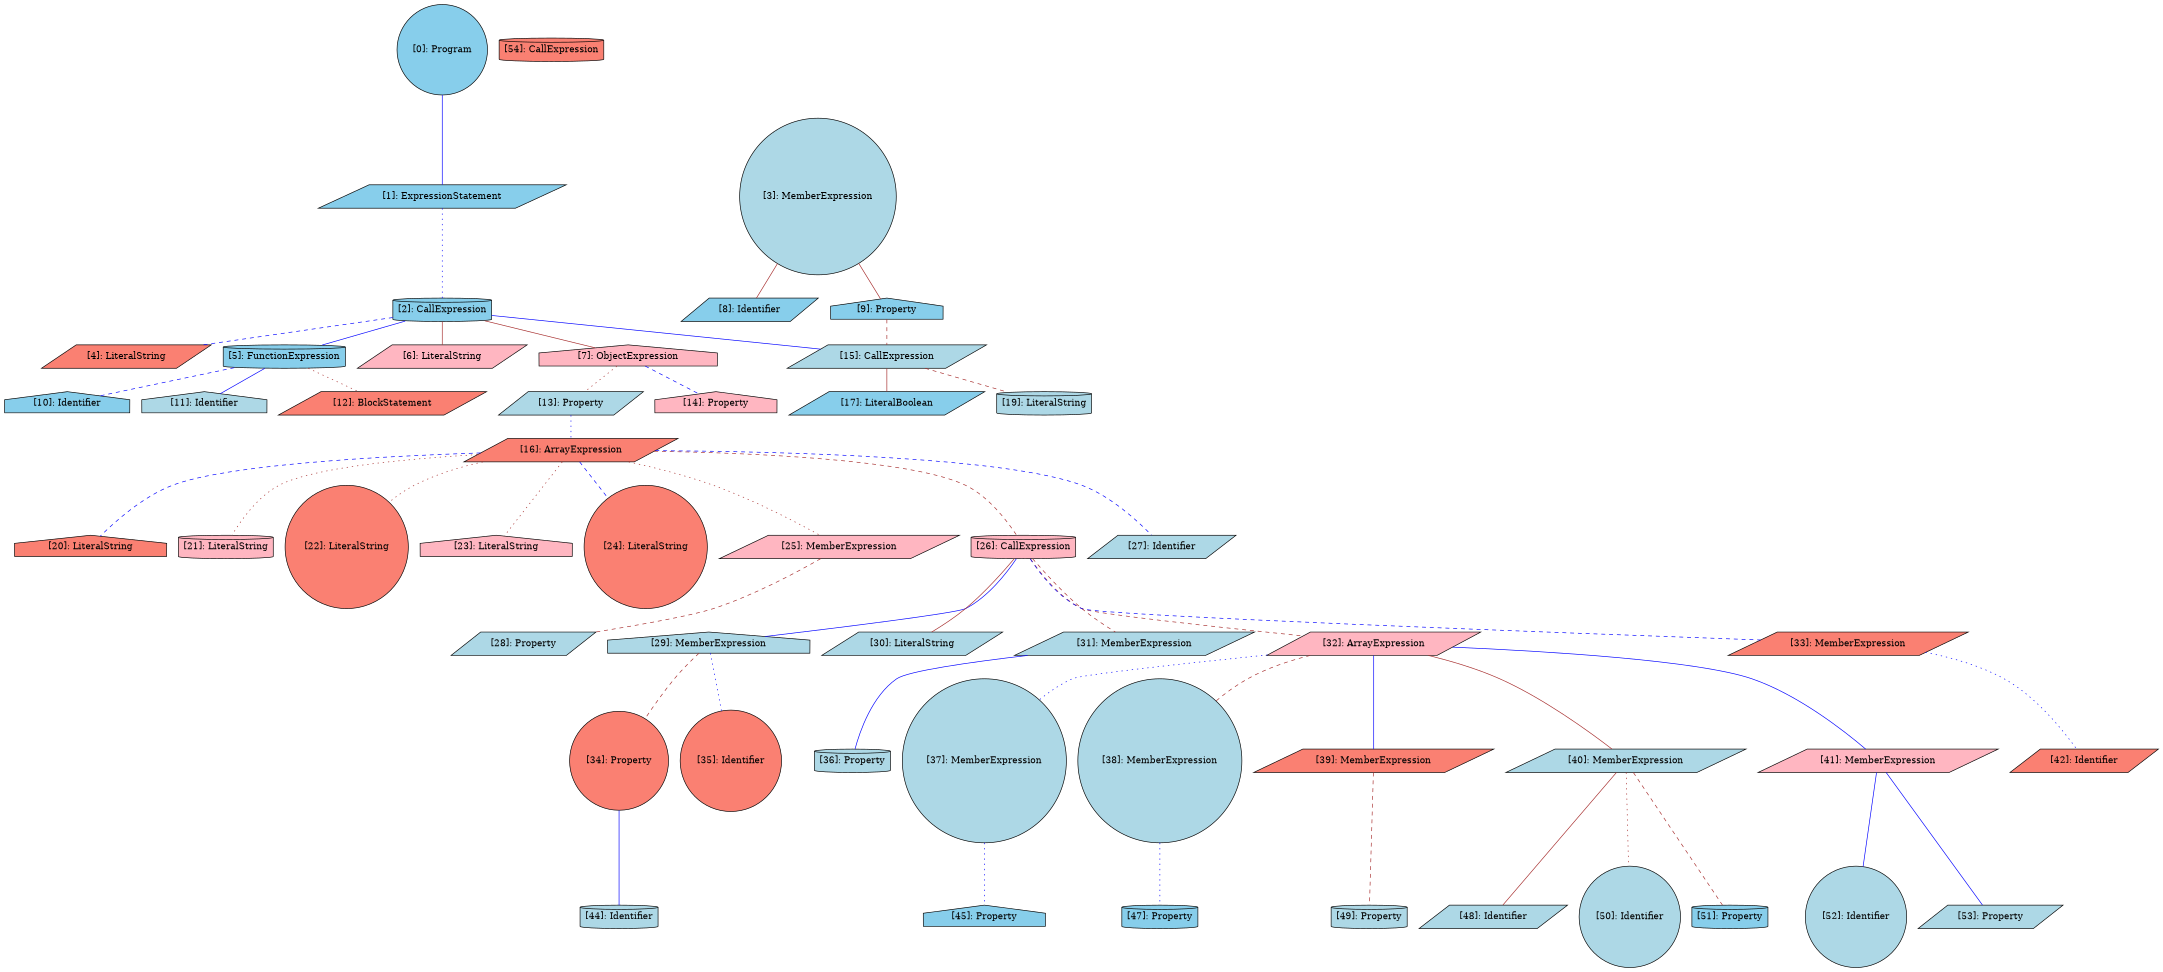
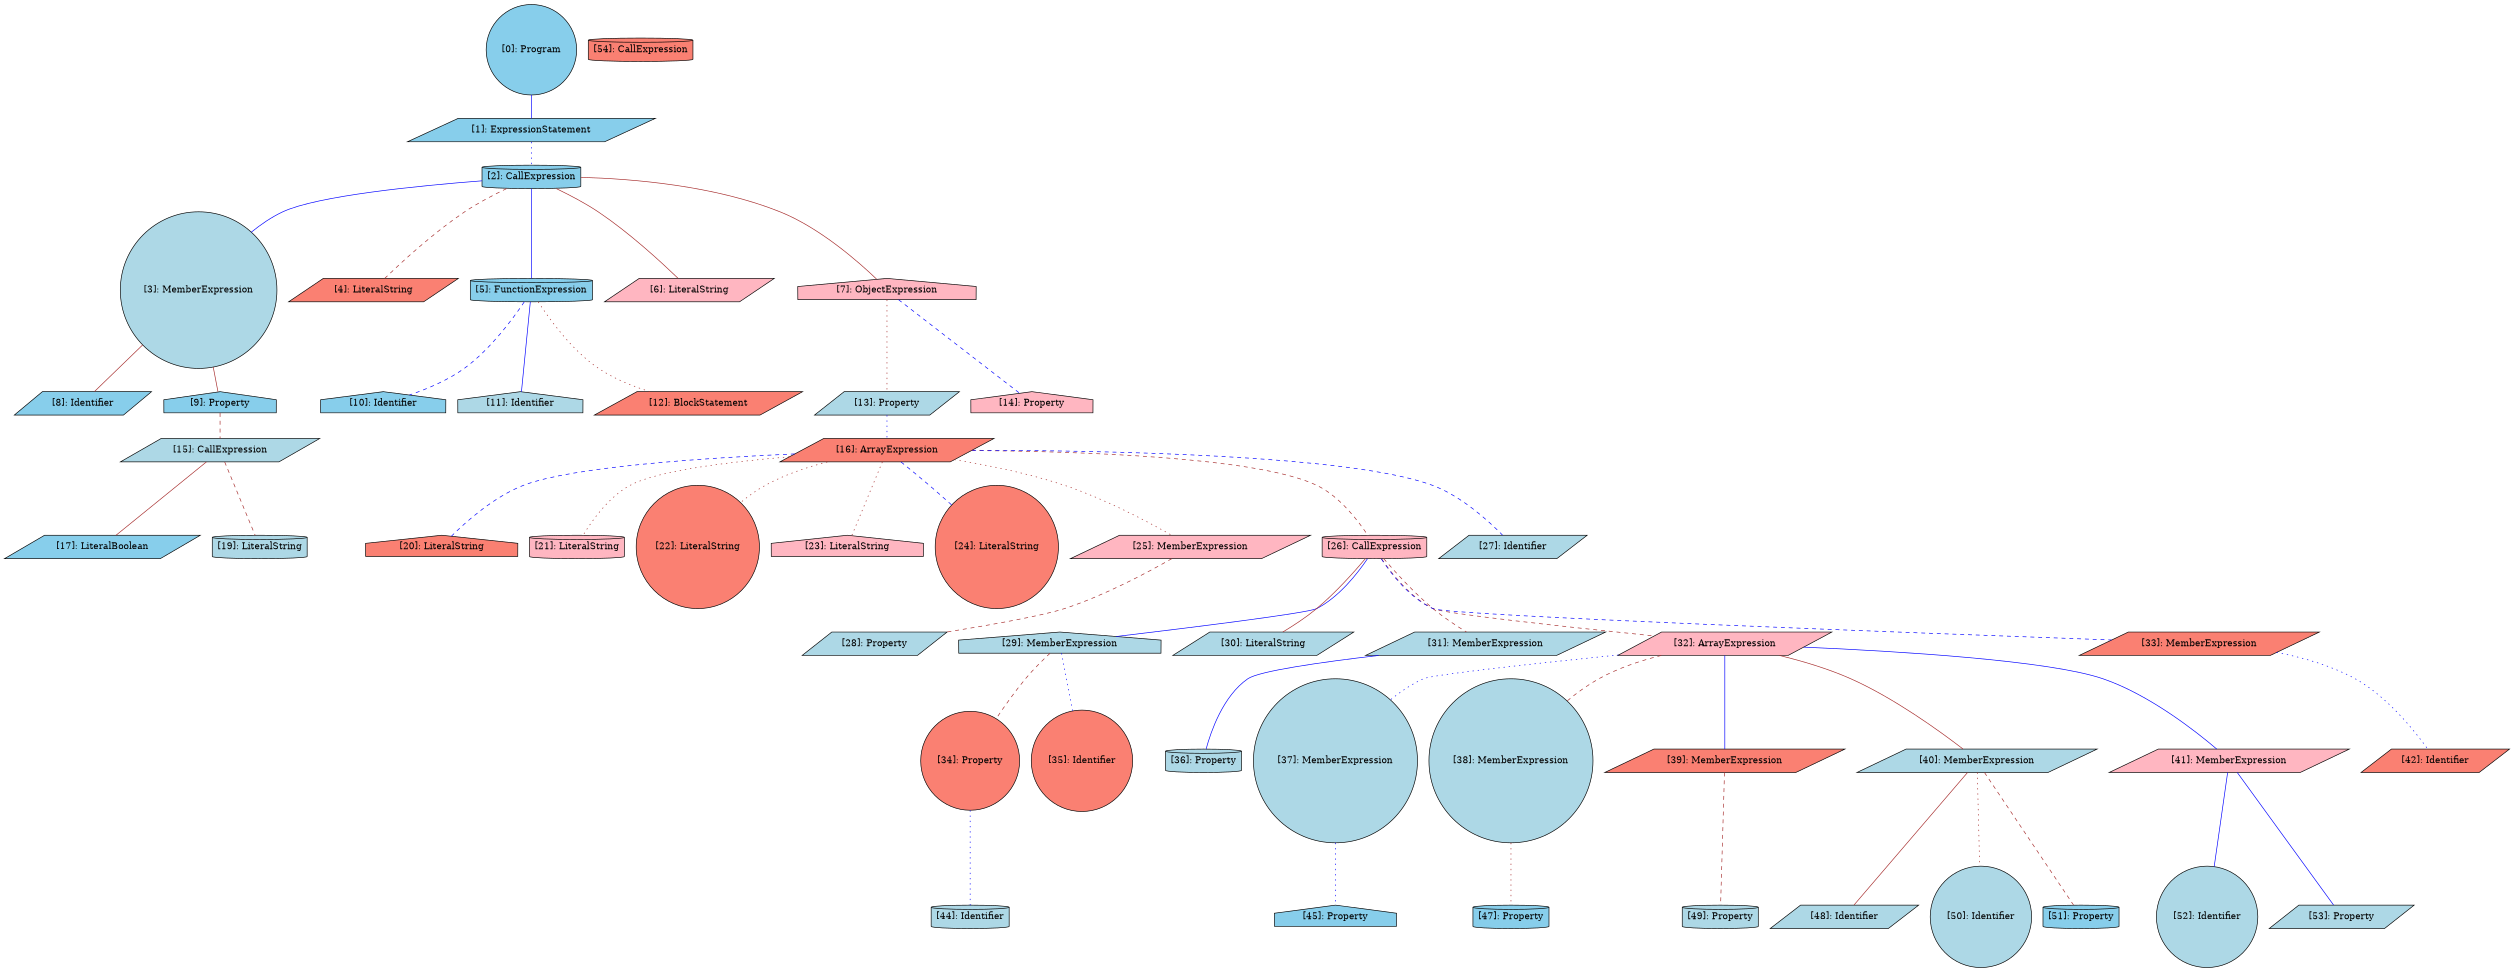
(298, 331) -> (442, 228)
(656, 332) -> (363, 193)
(619, 858) -> (970, 858)
(1160, 874) -> (1511, 874)
